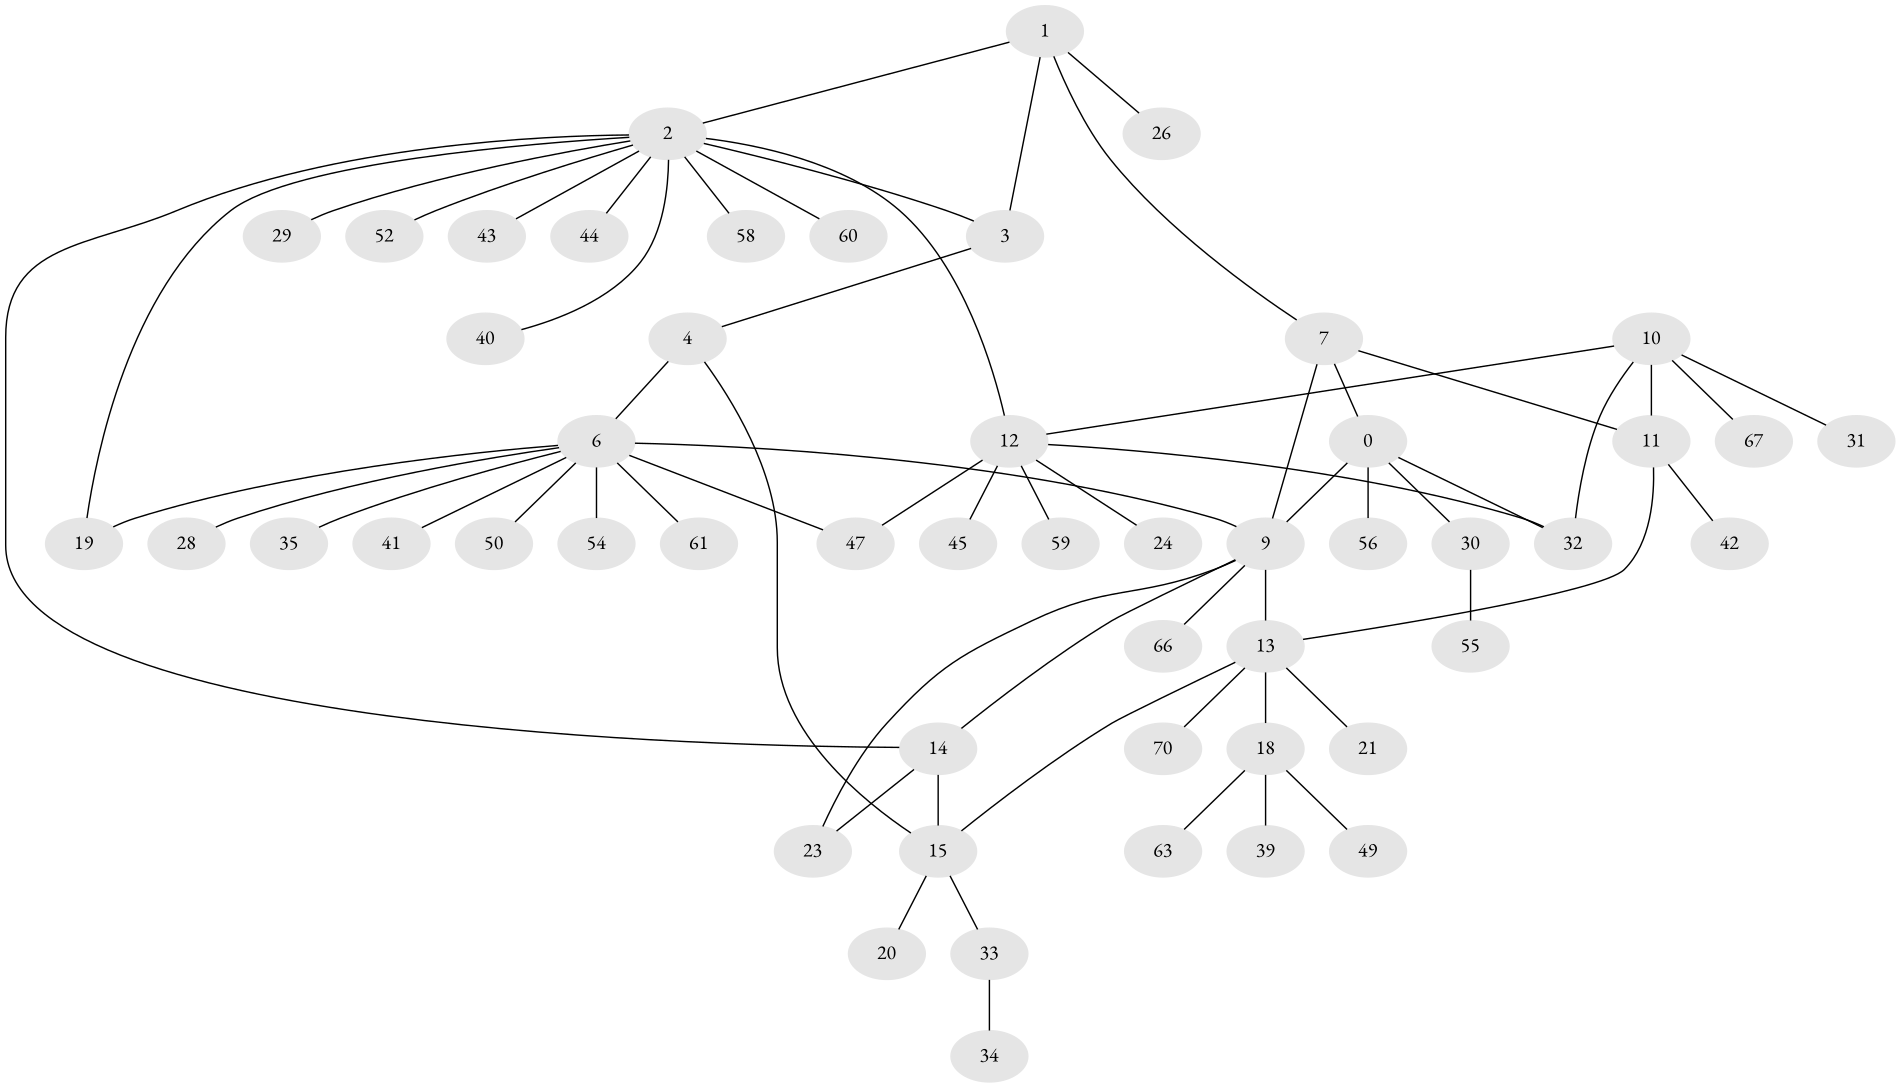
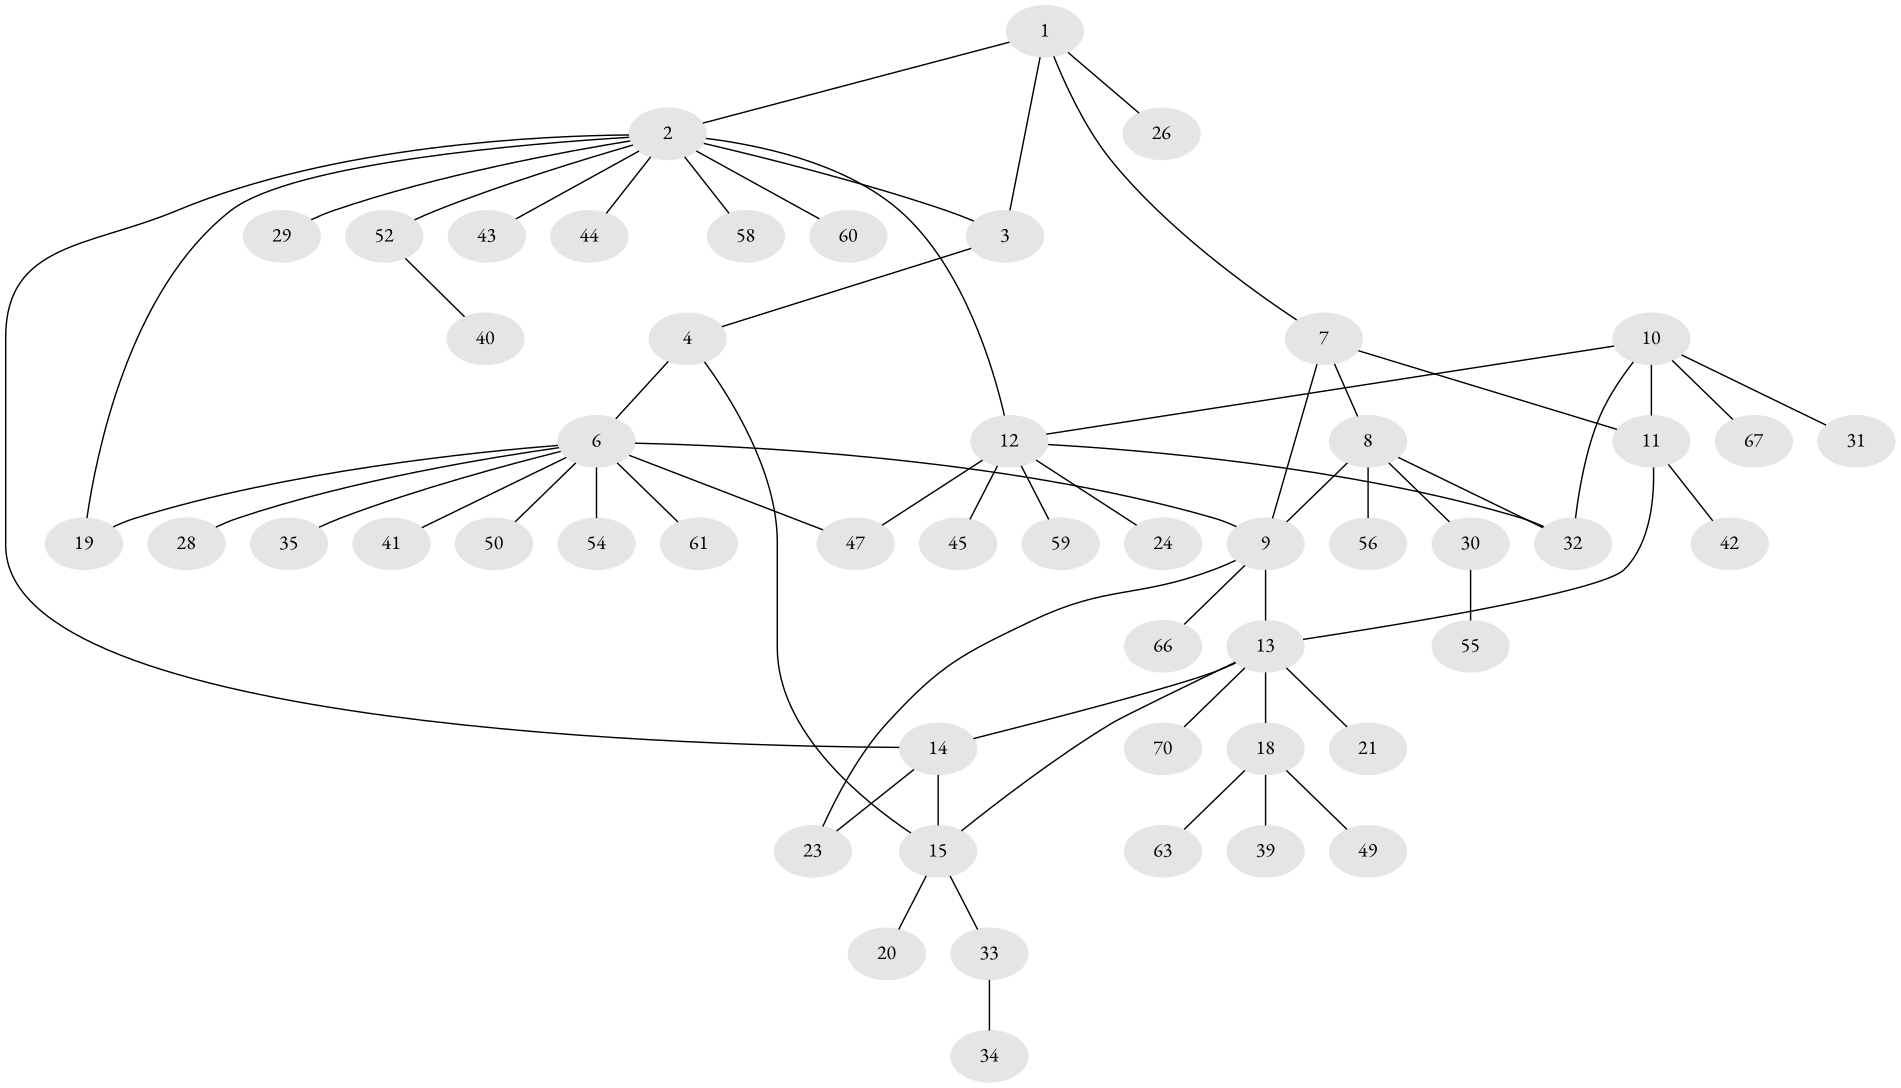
(630, 274) -> (435, 288)
(1368, 441) -> (1368, 441)
(1092, 633) -> (1106, 704)
